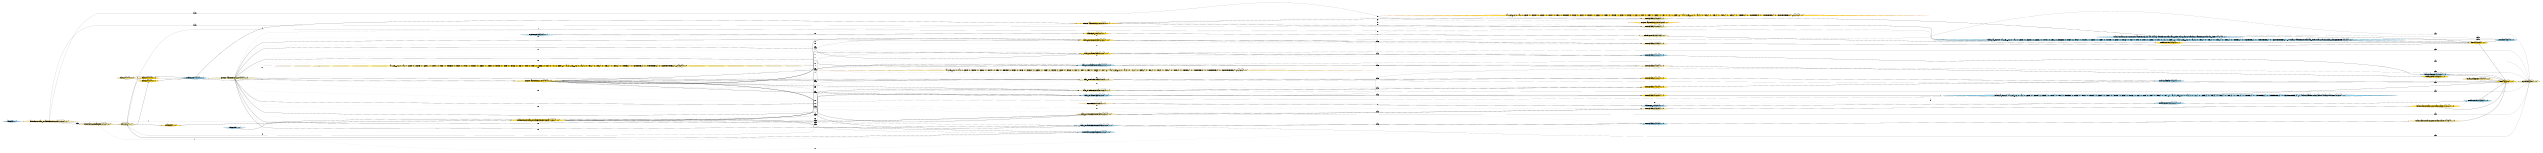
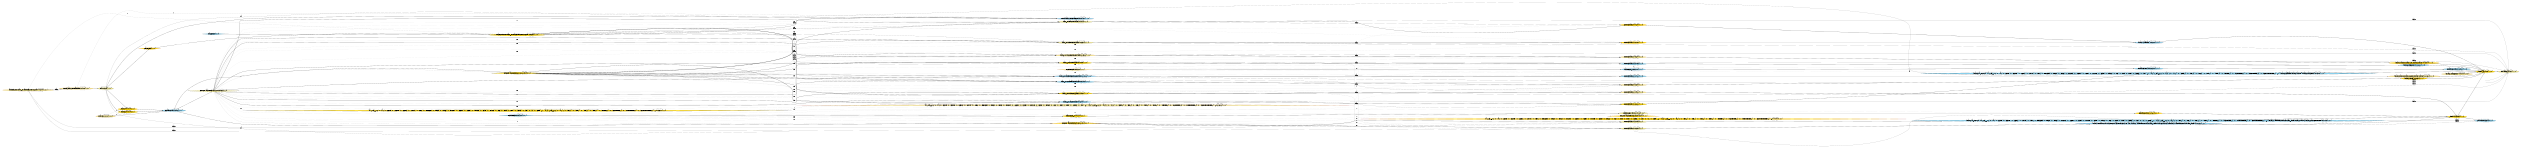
(1654, 66) -> (1633, 85)
(12, 121) -> none
